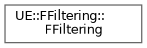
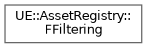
(73, 24) -> (73, 24)
